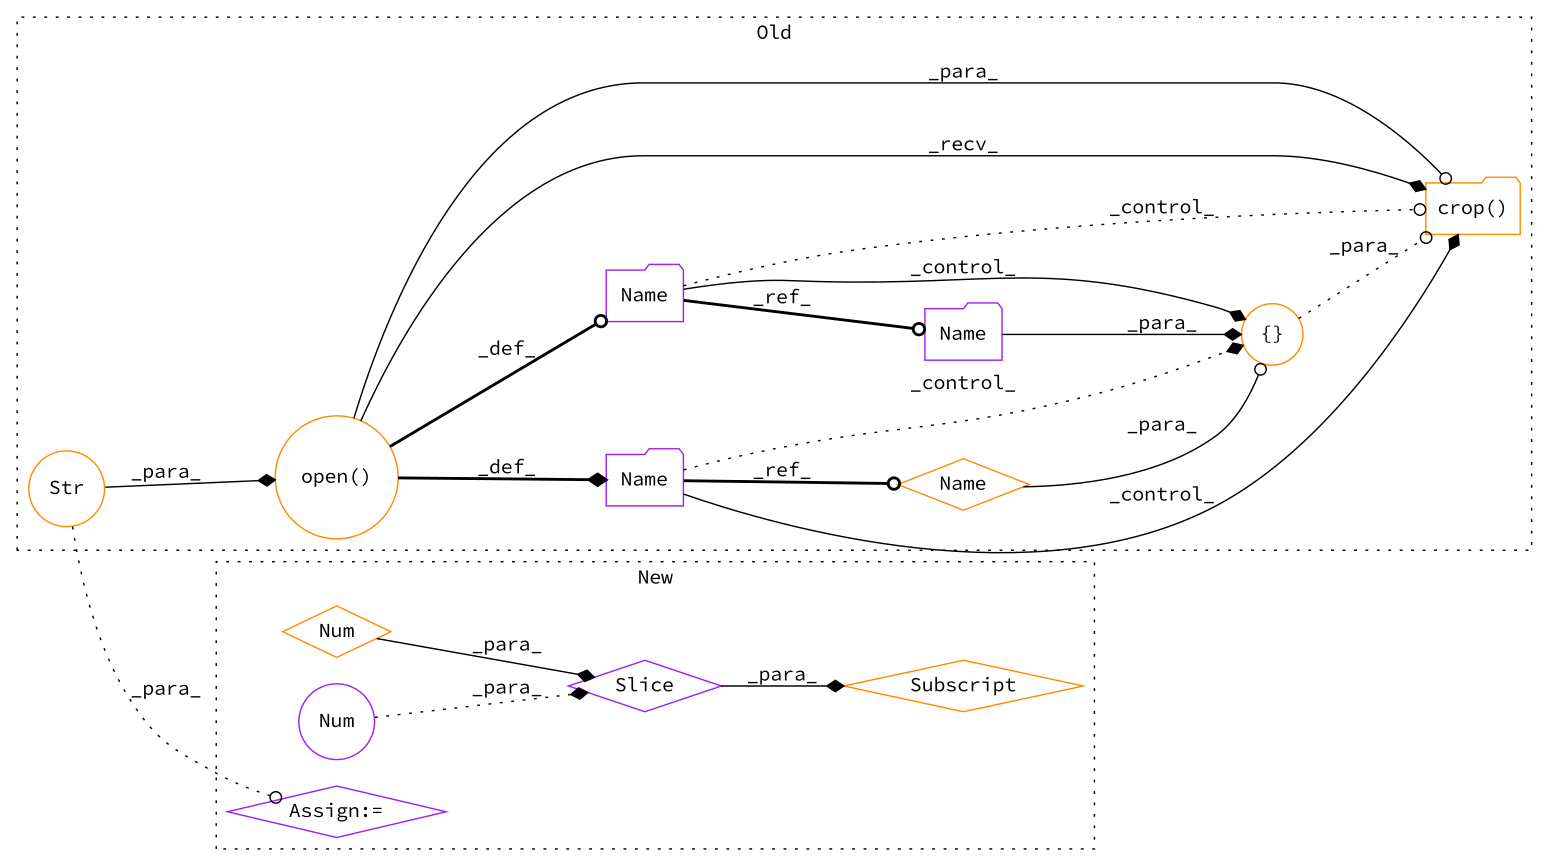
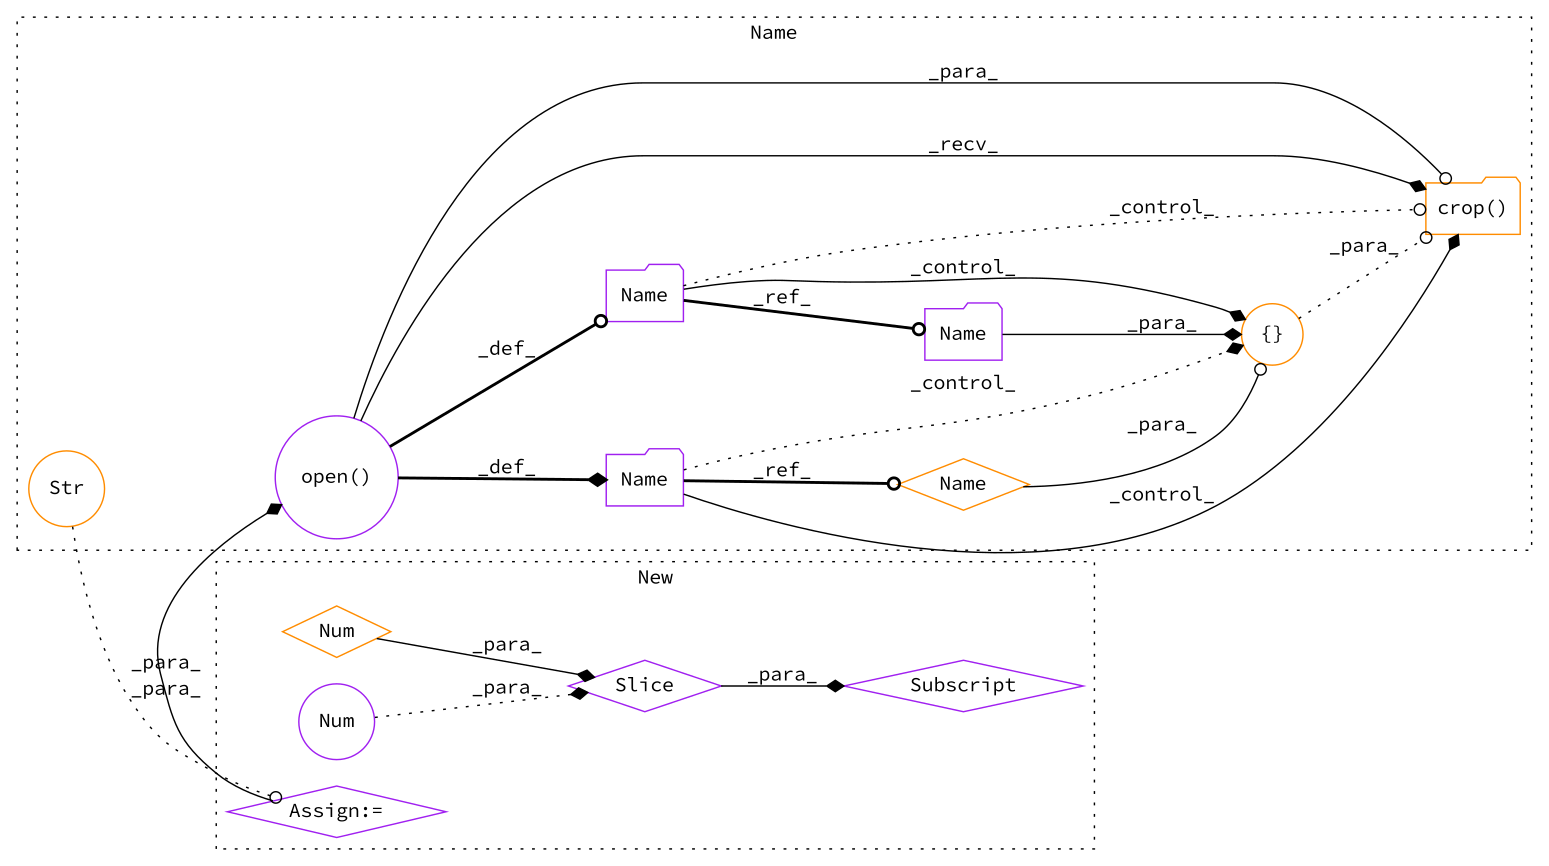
(774, 34) -> (774, 34)
(337, 477) -> (337, 477)
(182, 484) -> (159, 661)
(963, 686) -> (963, 686)
